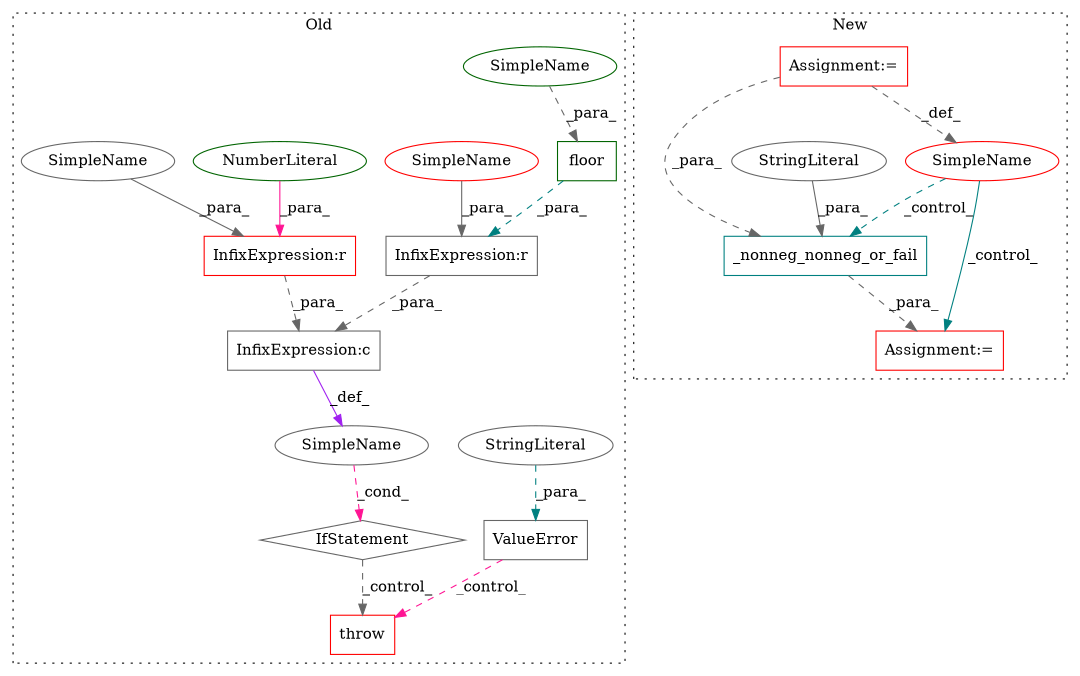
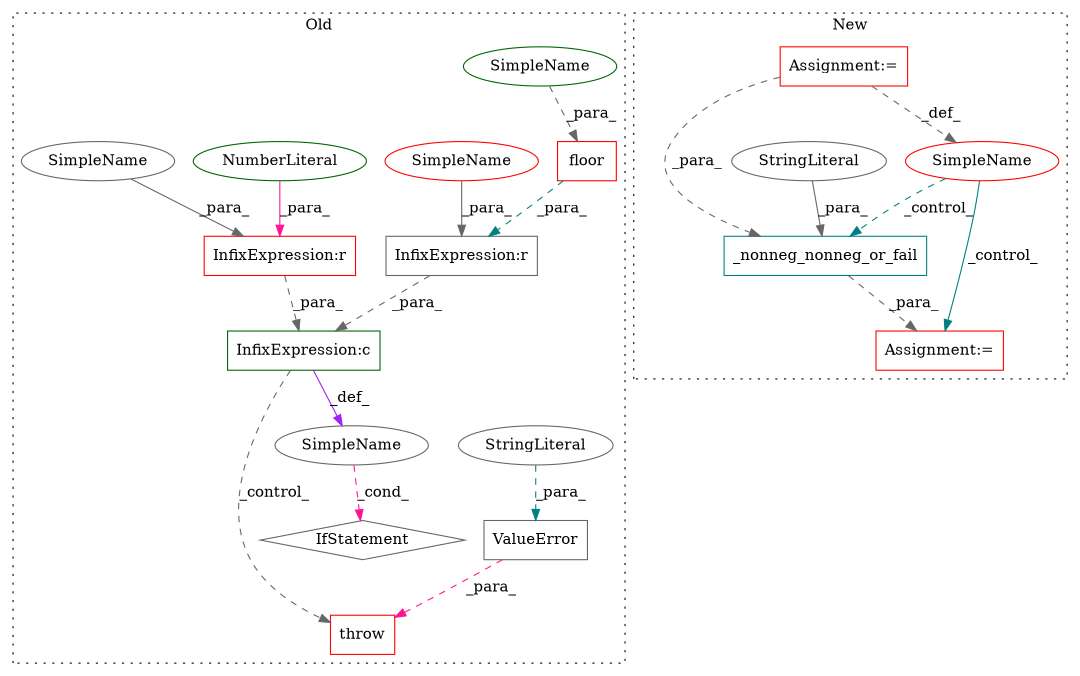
(587, 161) -> (587, 161)
(304, 351) -> (304, 351)
(363, 582) -> (239, 506)
(491, 587) -> (491, 587)
